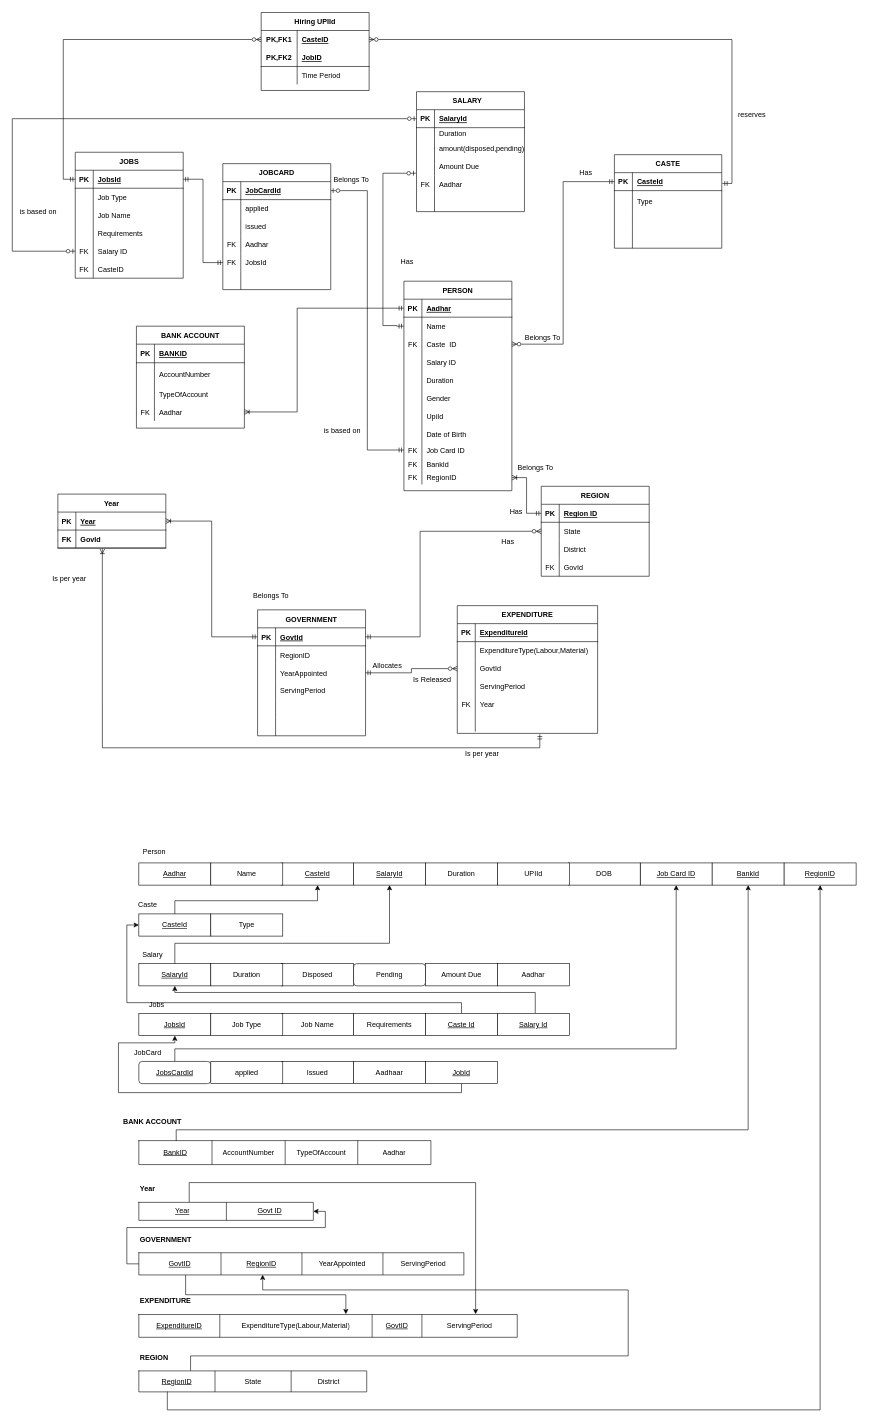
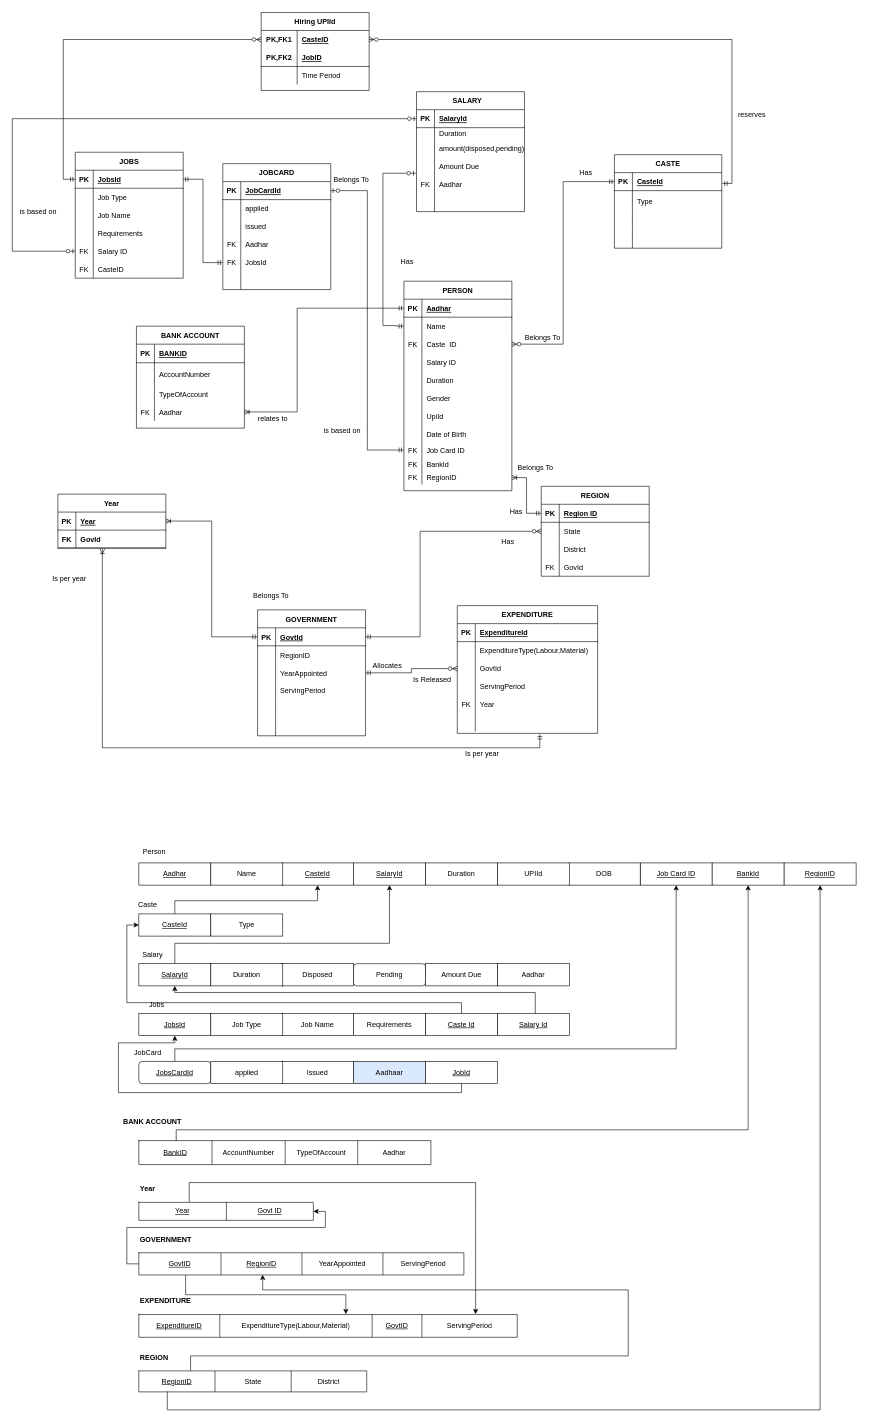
none -> (272, 419)
(390, 1073) -> (390, 1073)
